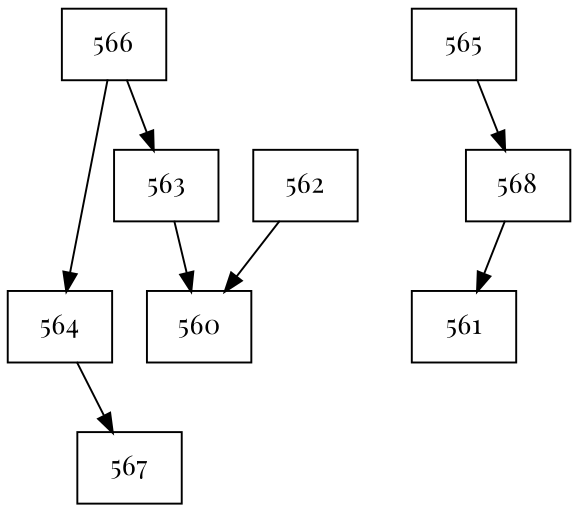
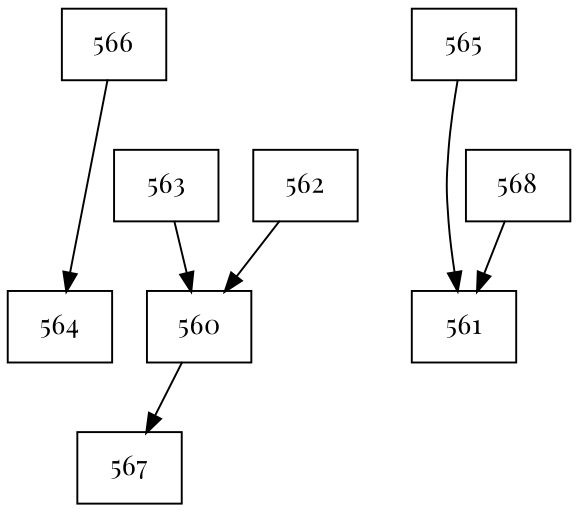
(137, 106) -> none
(488, 106) -> (447, 176)
(90, 389) -> (169, 389)
